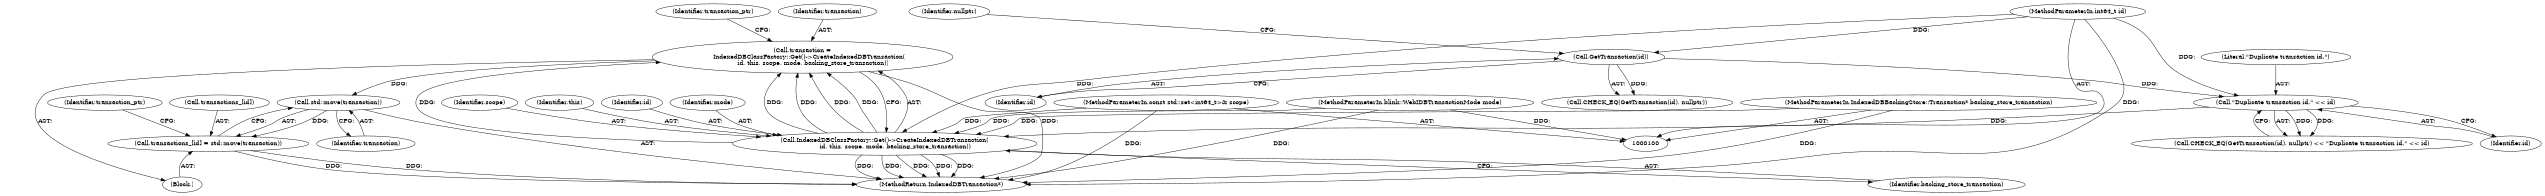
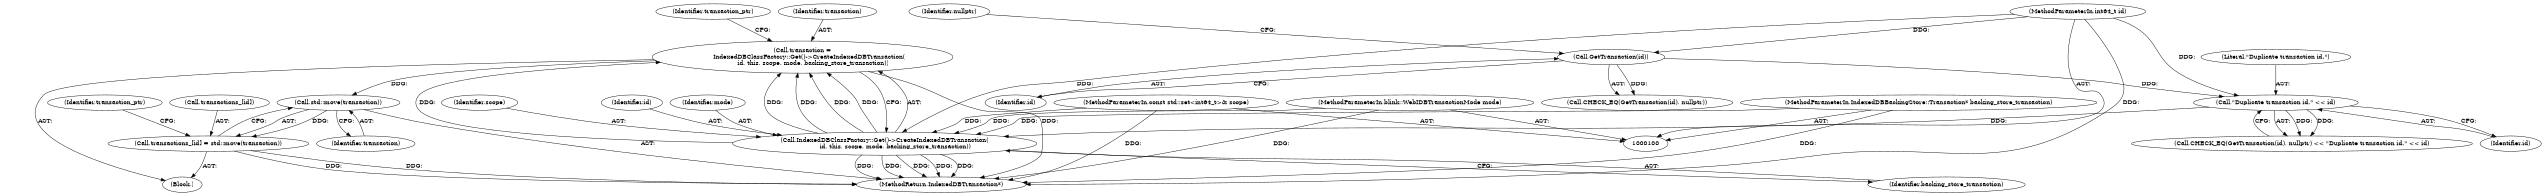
(560, 103) -> none
(1543, 121) -> (1543, 121)
(181, 164) -> (202, 164)
